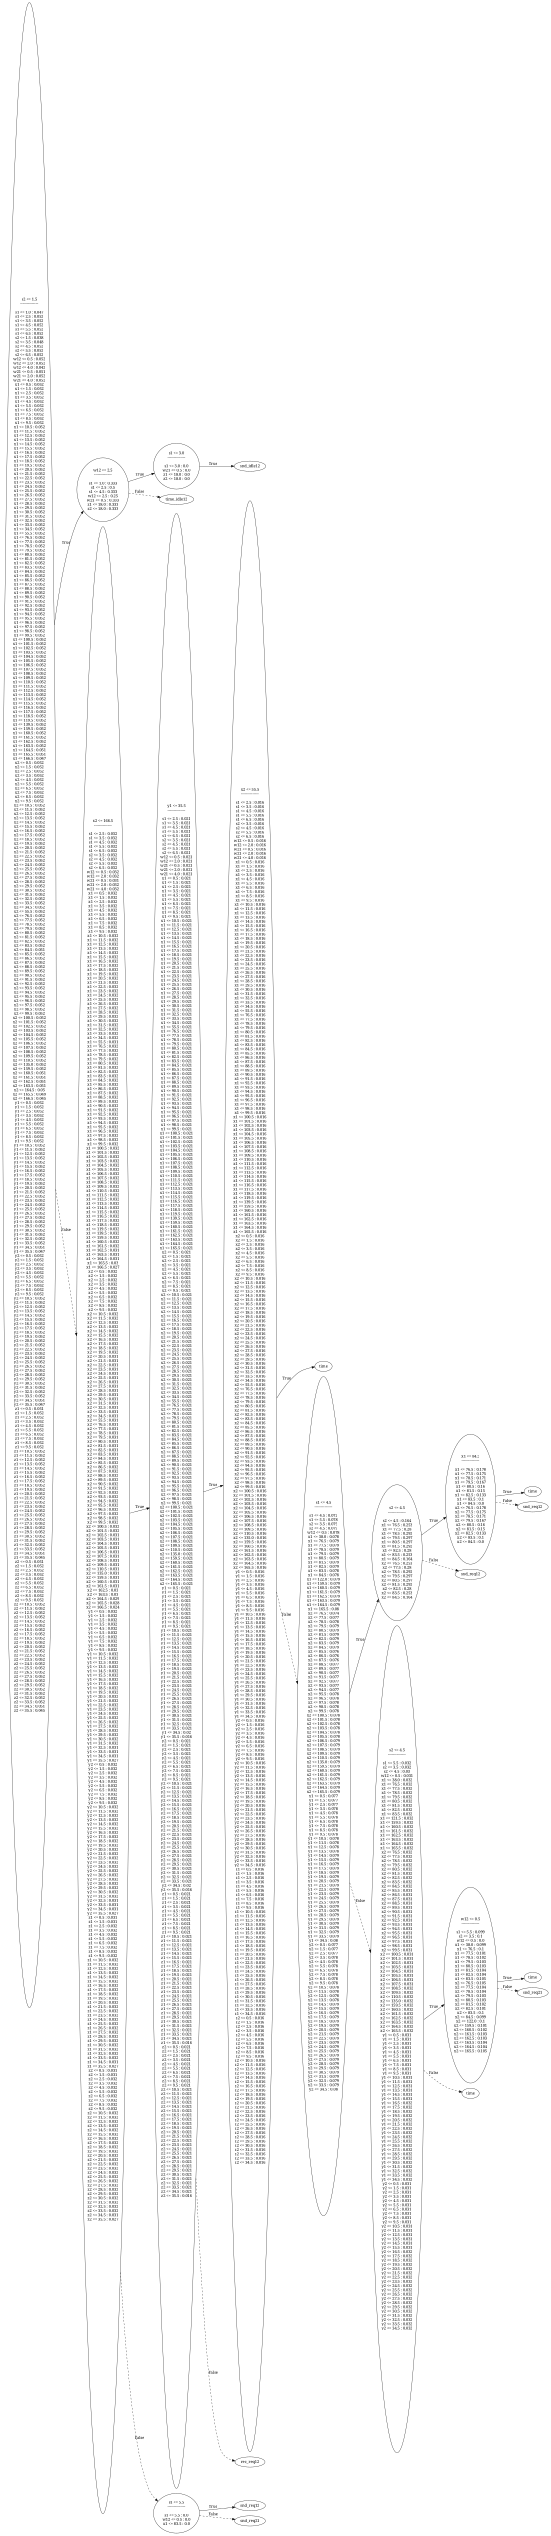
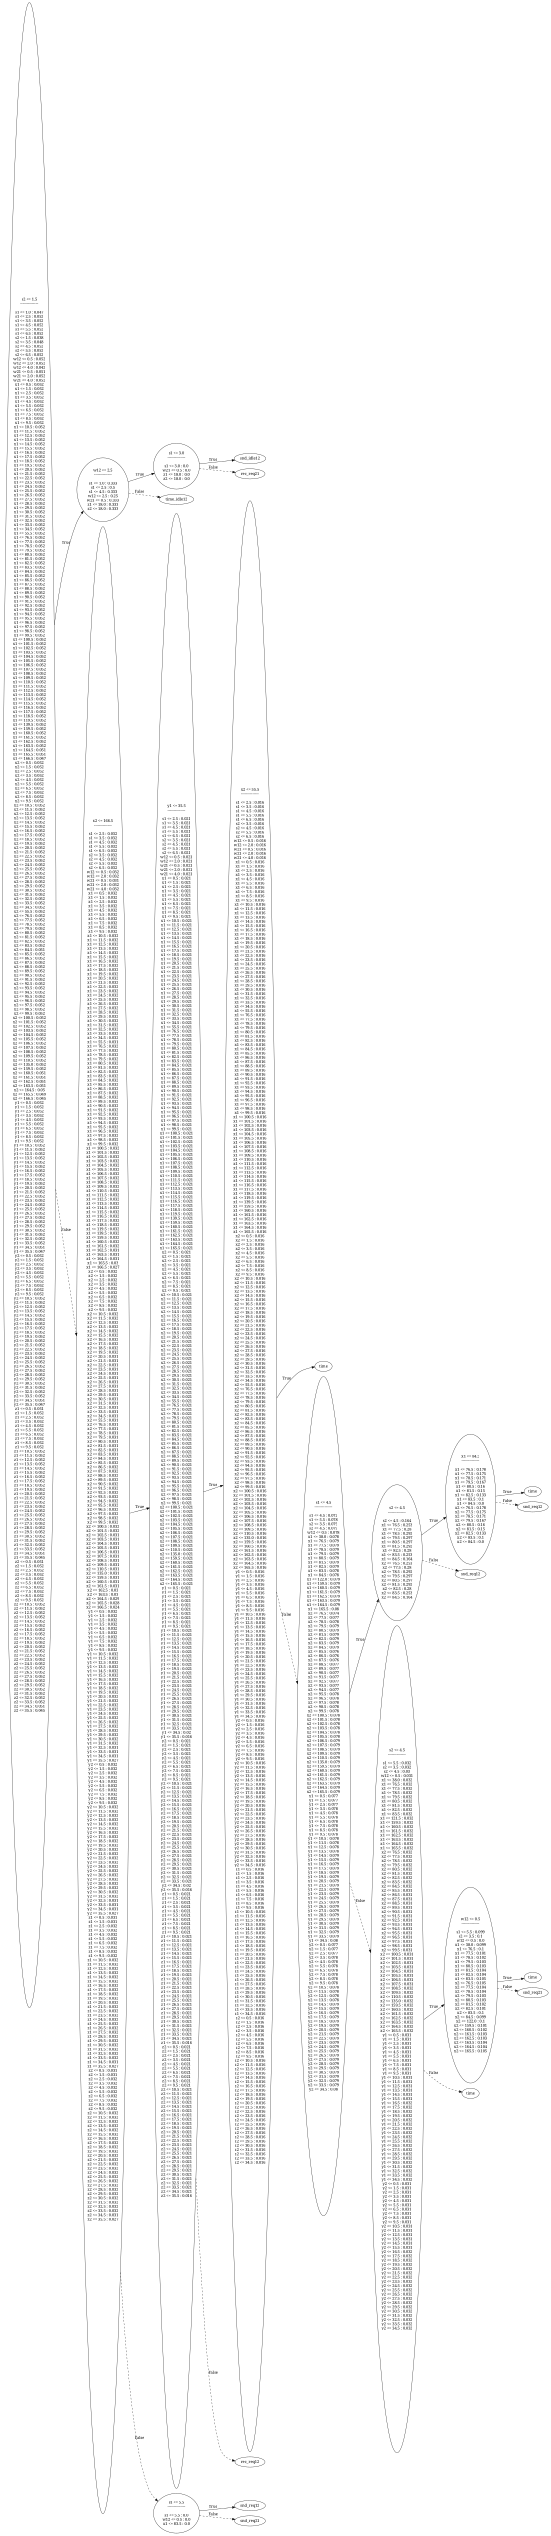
none -> (250, 474)
